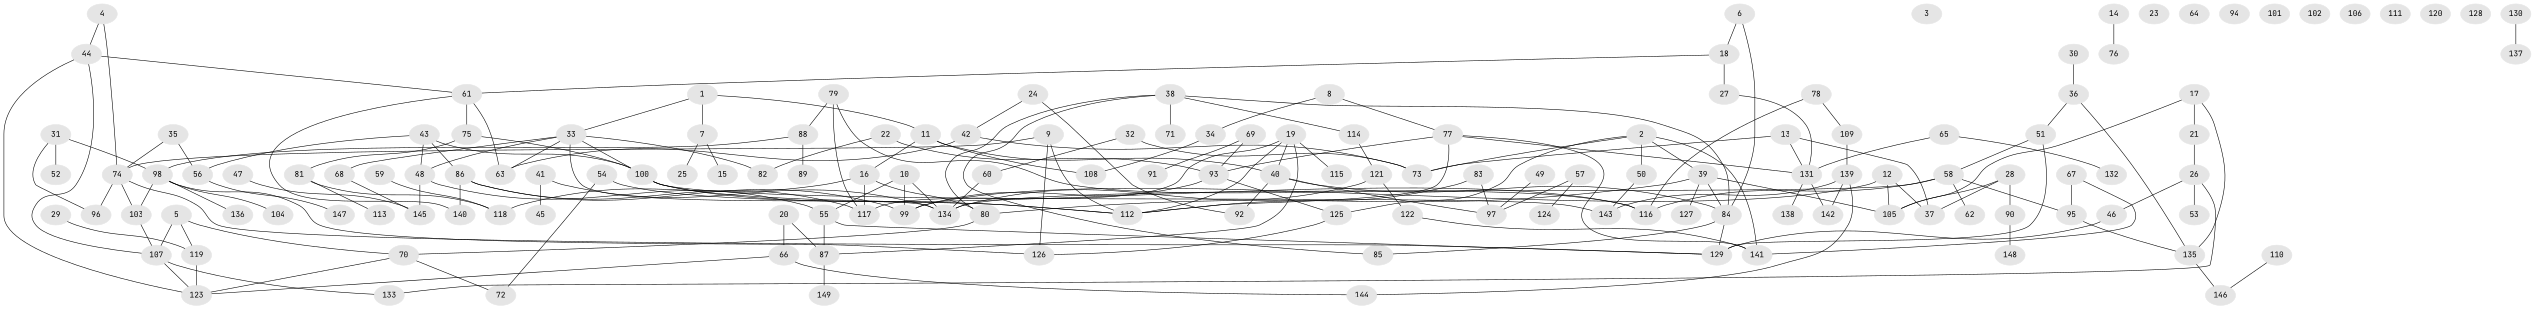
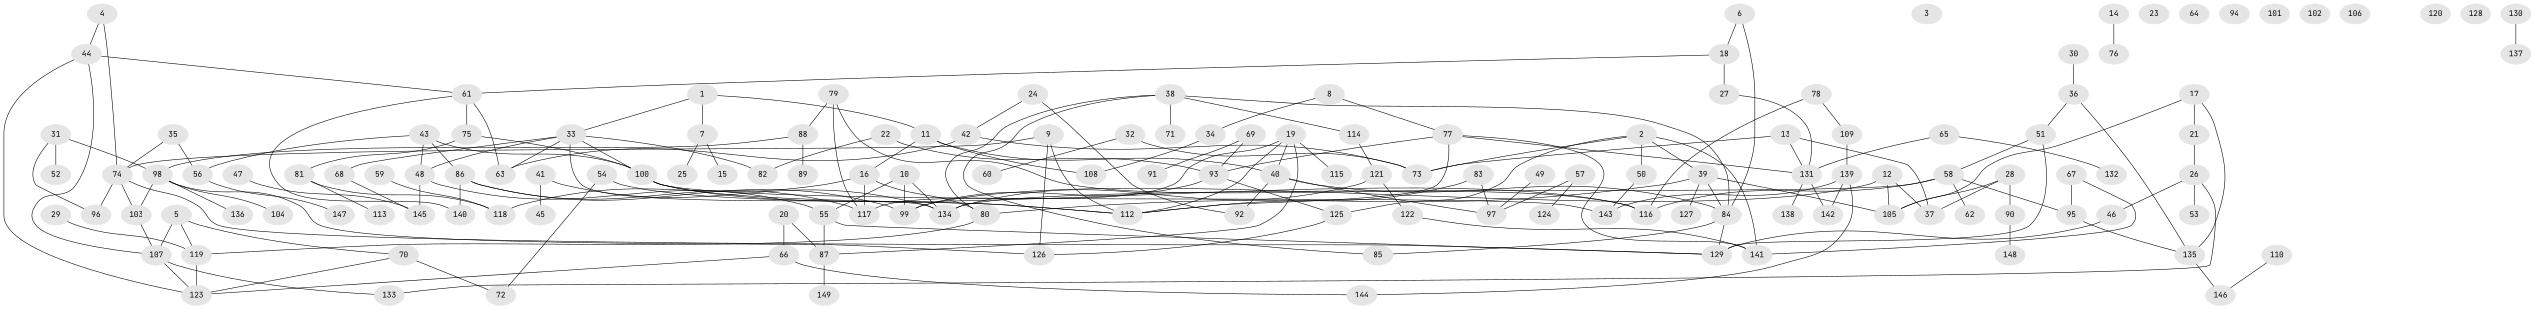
(2395, 14) -> none
(968, 193) -> none
(627, 247) -> (479, 244)
